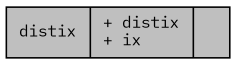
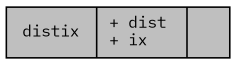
(142, 23) -> (139, 23)
